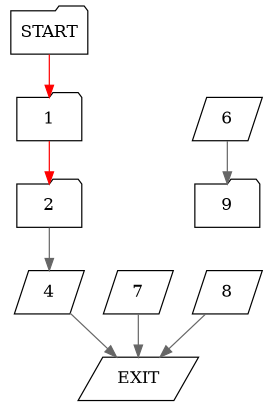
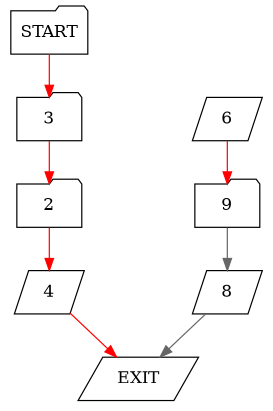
(49, 119) -> (49, 119)
(227, 156) -> (227, 156)
(49, 243) -> (49, 243)
none -> (227, 243)
(138, 292) -> none
(89, 331) -> (89, 331)
